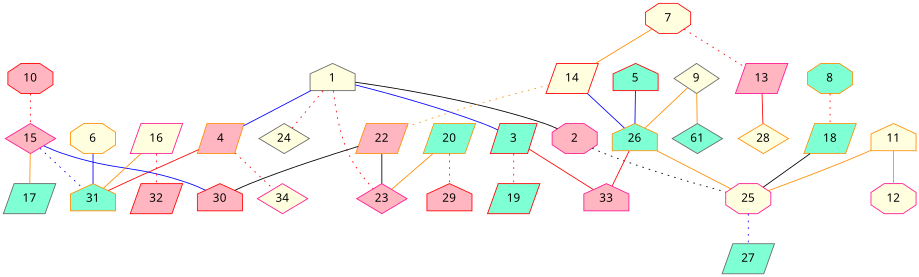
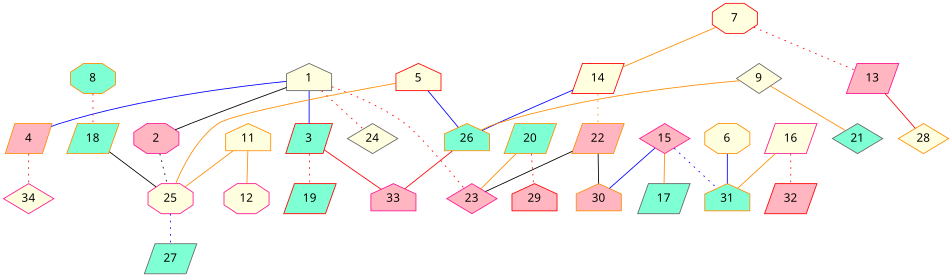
(30, 78) -> none
(636, 78) -> (418, 78)
(697, 139) -> (858, 139)
(162, 166) -> none
(694, 170) -> (270, 108)
(220, 199) -> (599, 199)
